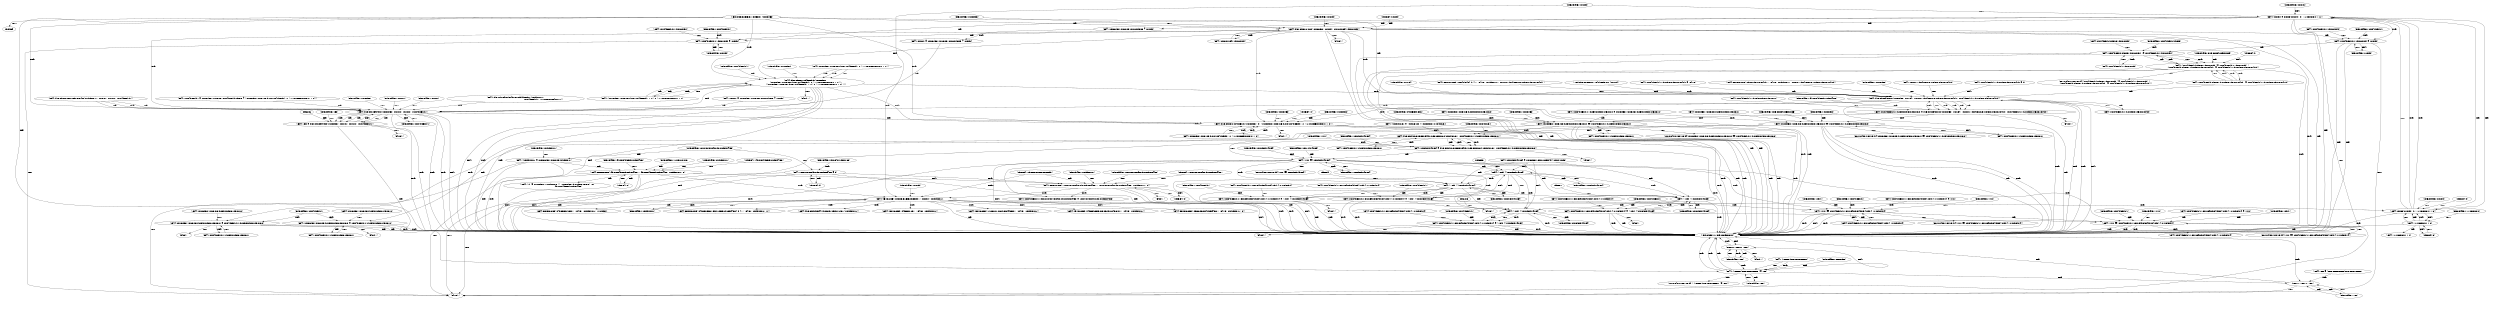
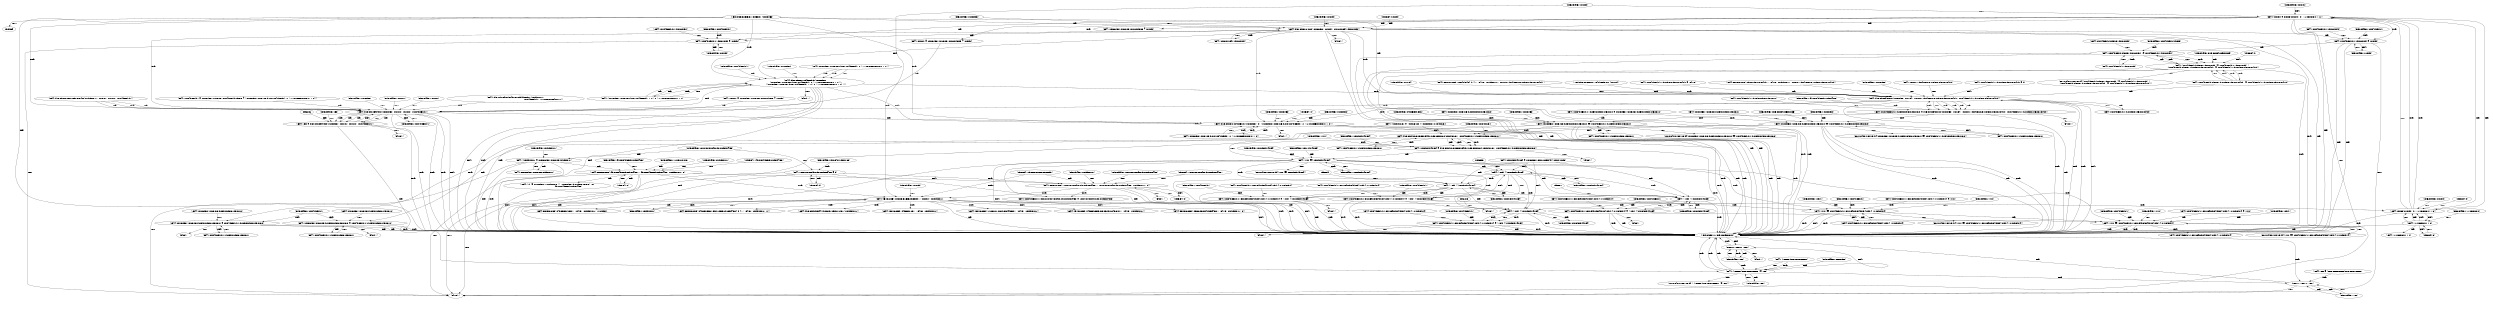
(1030, 31) -> (1285, 22)
none -> (534, 172)
